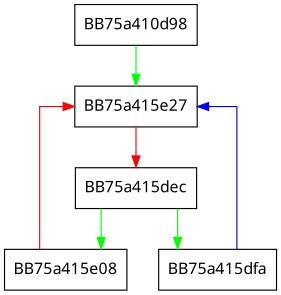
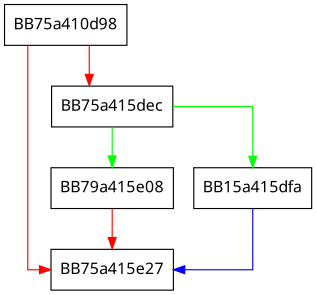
(136, 60) -> (28, 163)
(136, 142) -> (89, 60)
(66, 270) -> (112, 188)
(218, 270) -> (253, 188)
